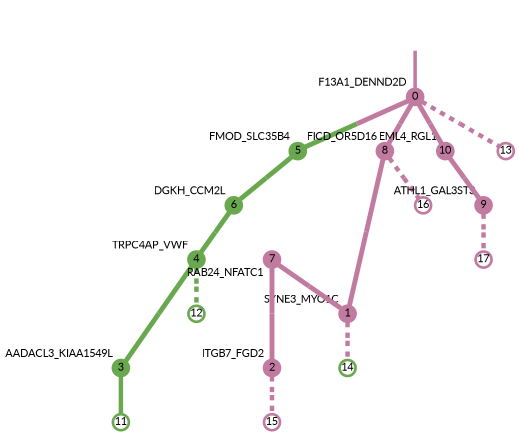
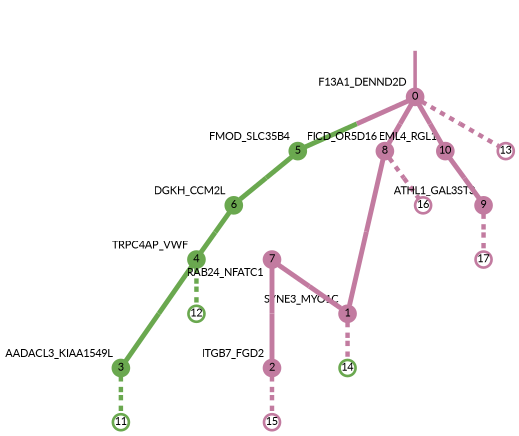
(121, 395) -> (121, 395)
